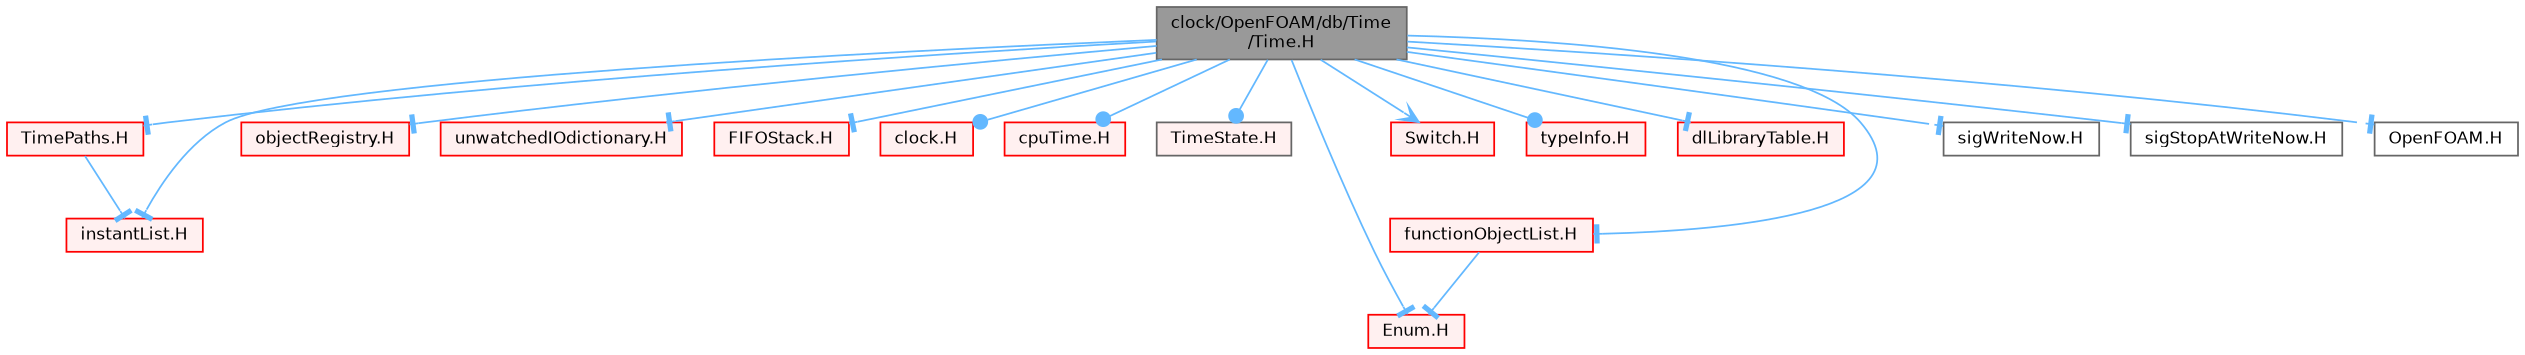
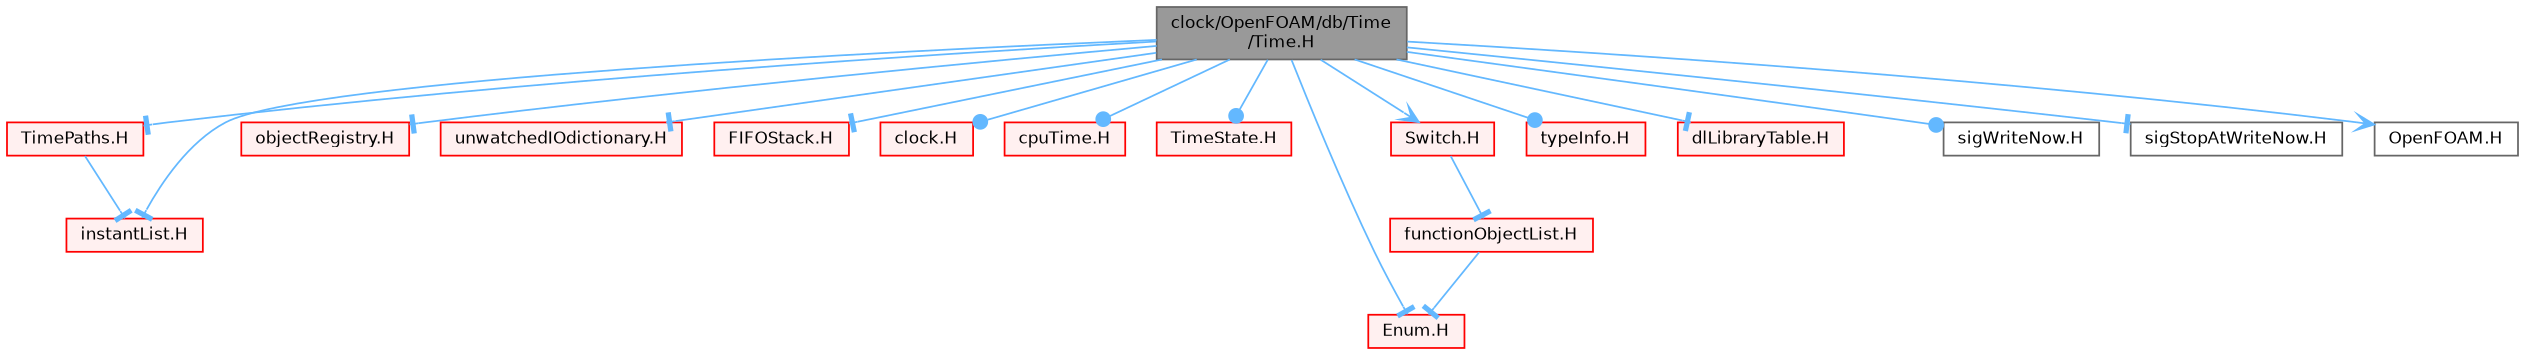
(1883, 75) -> (1883, 75)
(1668, 88) -> (1668, 88)
(1868, 137) -> (1465, 183)
(1224, 139) -> (1224, 139)
